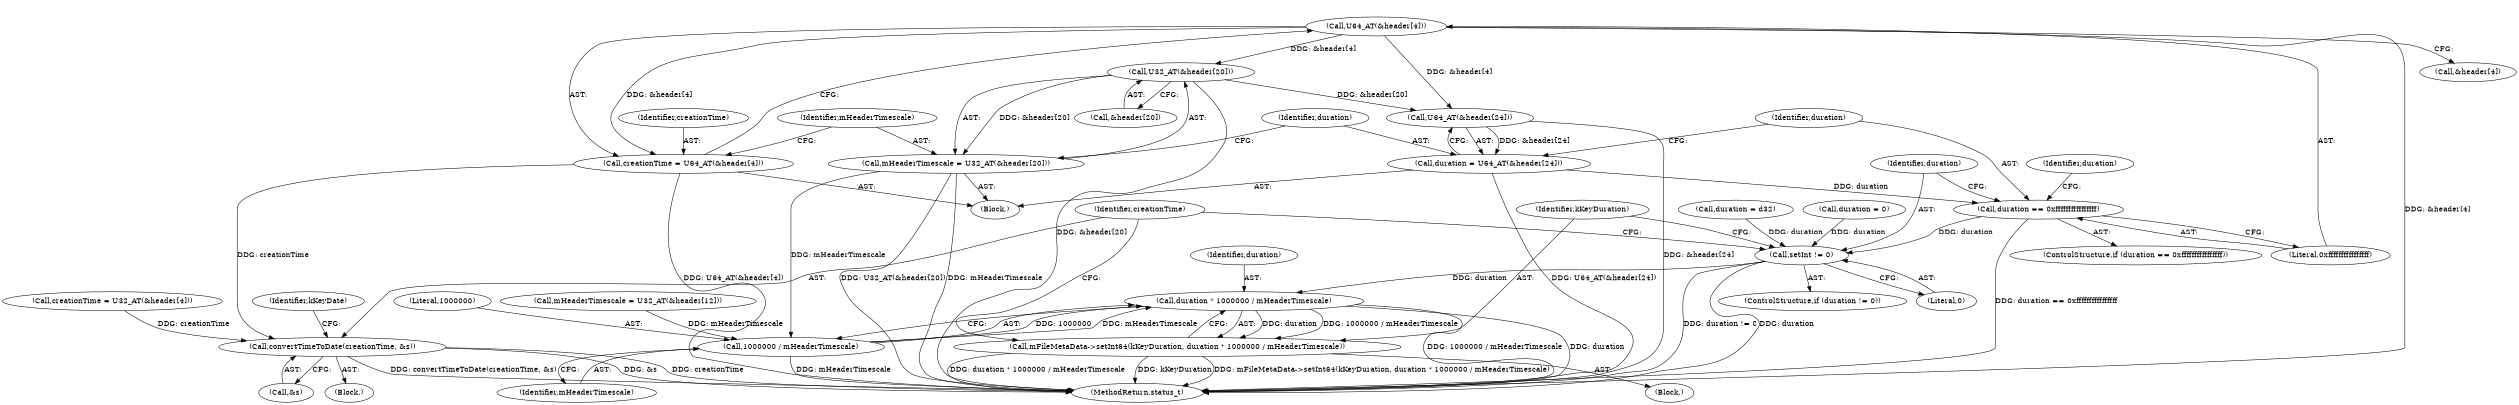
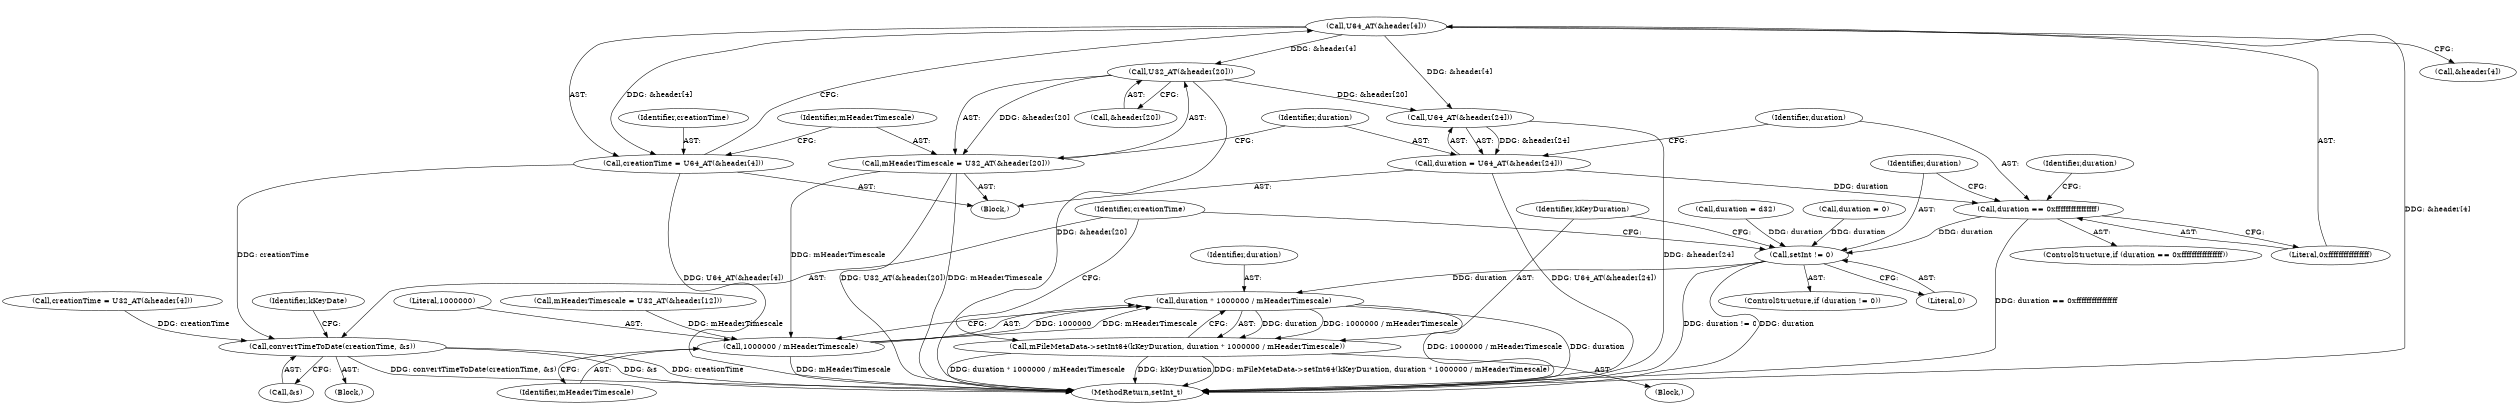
(1460, 141) -> (1460, 141)
(1137, 393) -> (1137, 393)
